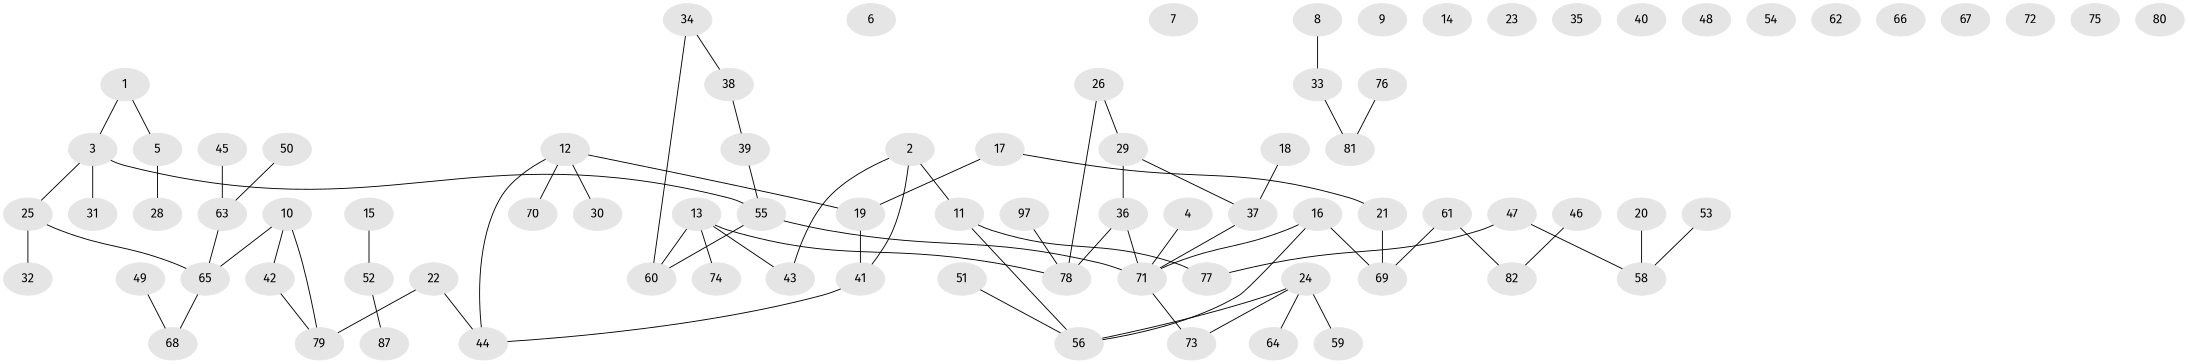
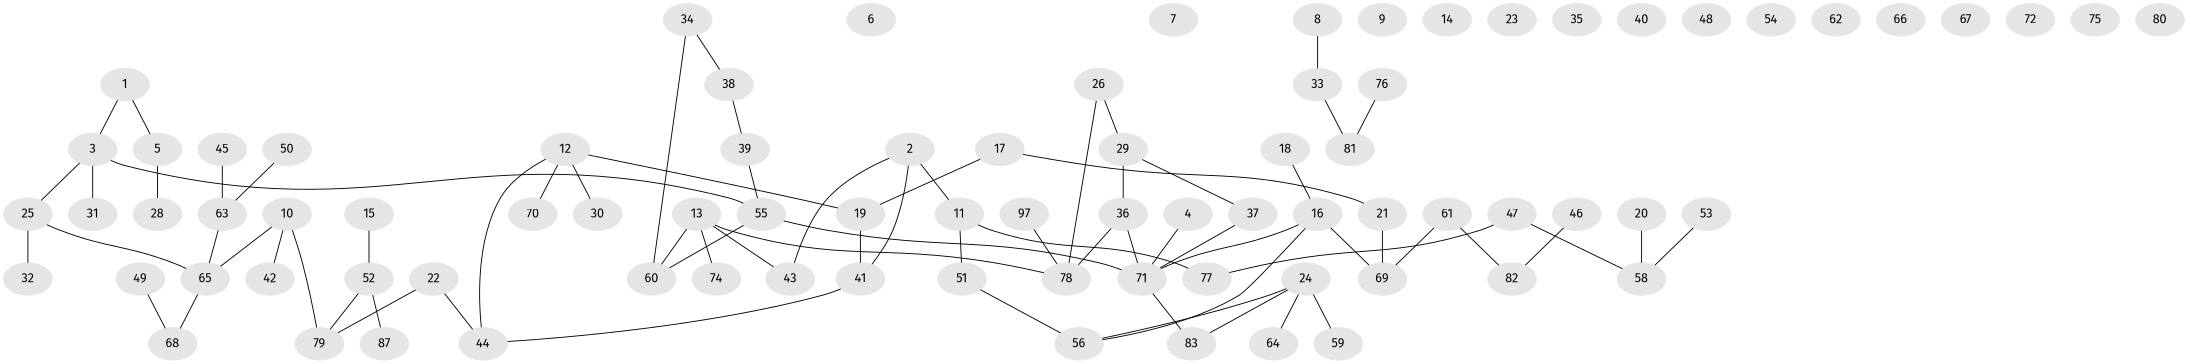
(1267, 186) -> (1301, 180)
(1019, 279) -> (961, 250)
(295, 311) -> (344, 311)
(1192, 344) -> (1192, 344)
